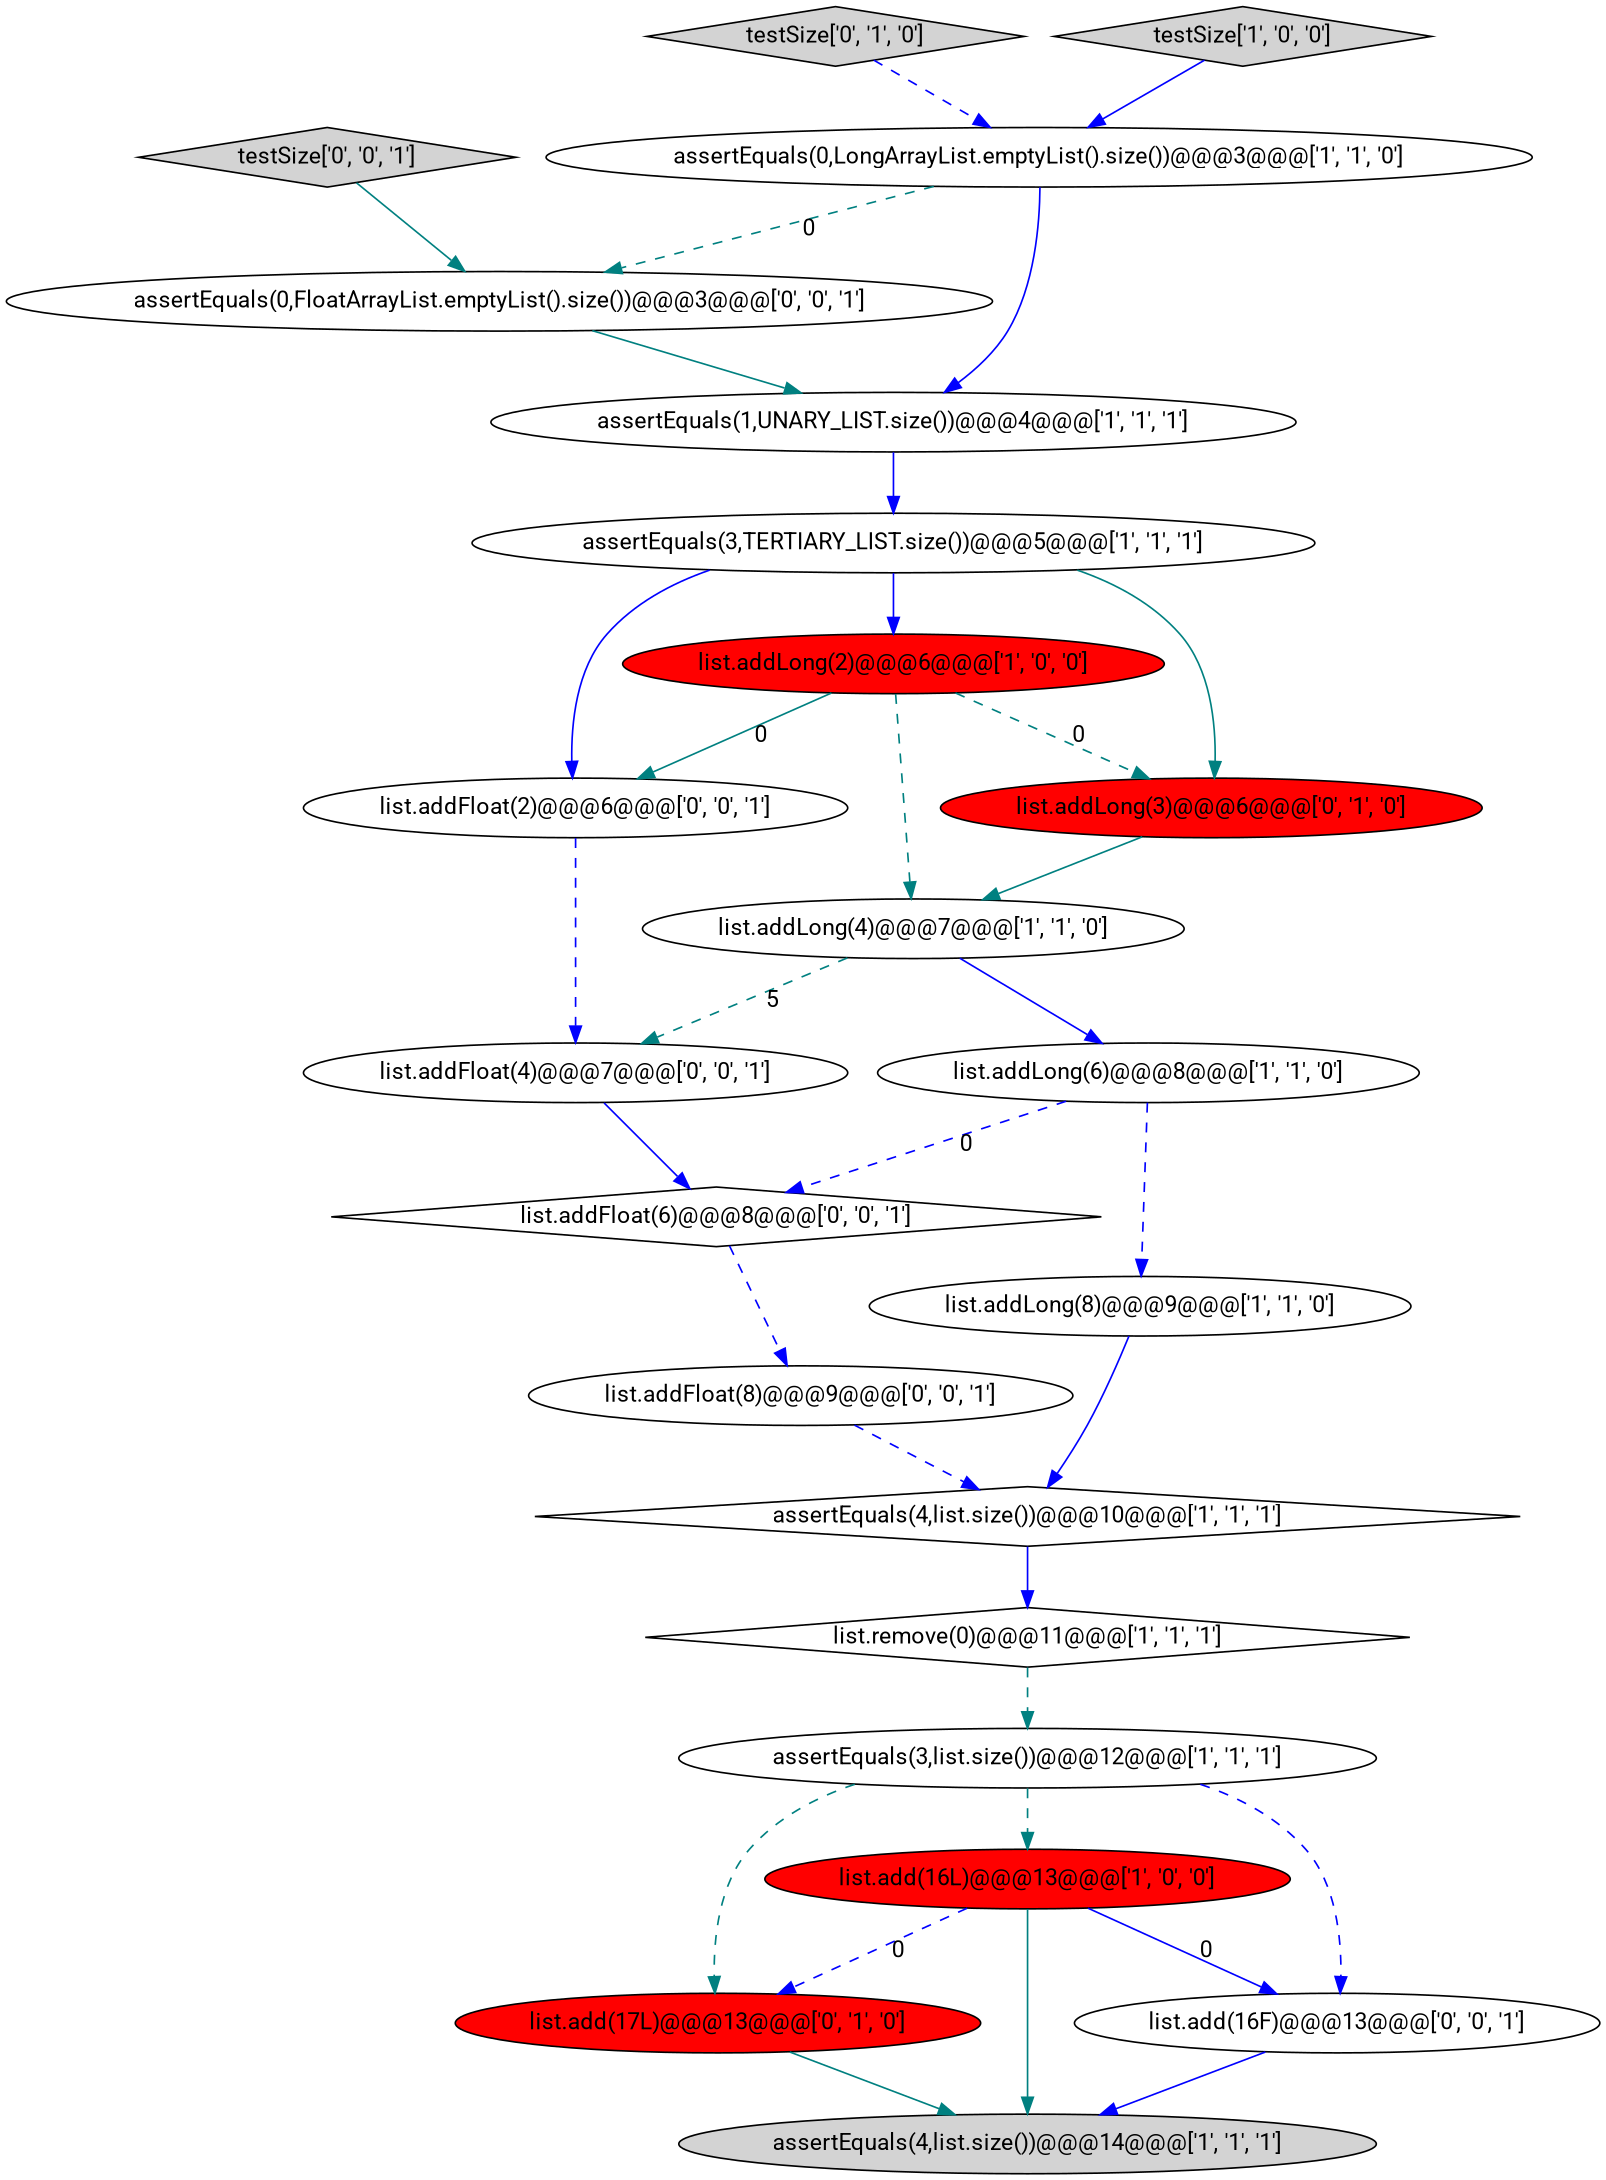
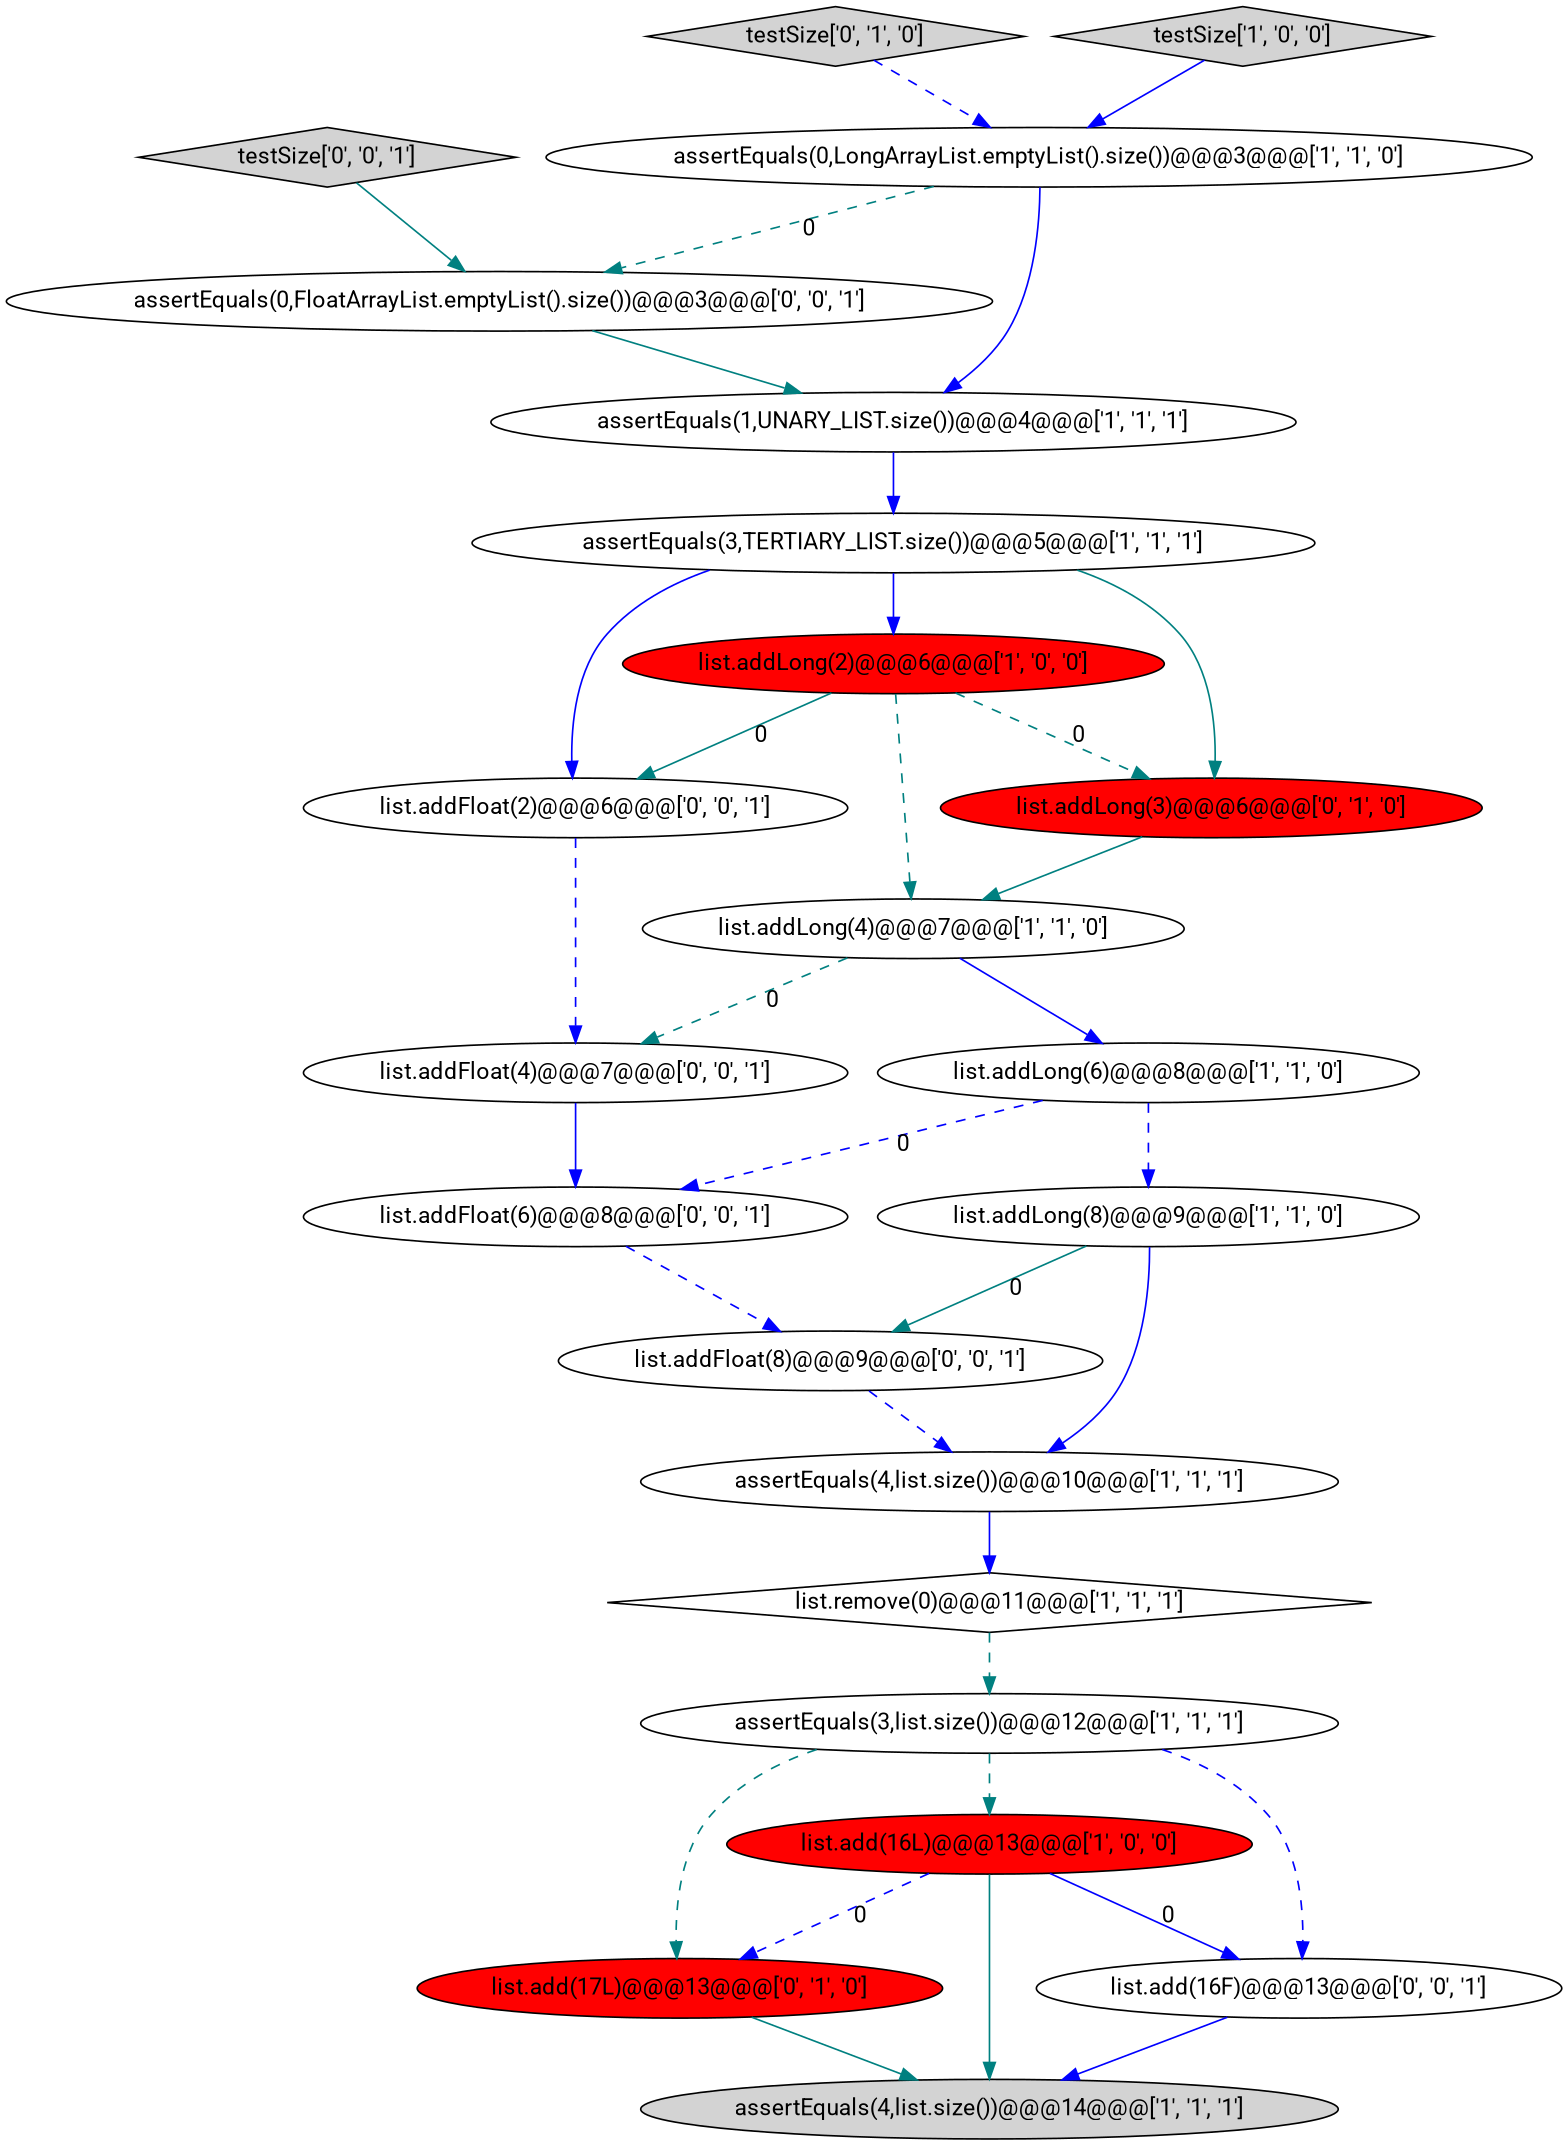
(773, 1001) -> (773, 1001)
(716, 1217) -> (576, 1217)
none -> (997, 1285)
(1028, 1516) -> (989, 1482)
